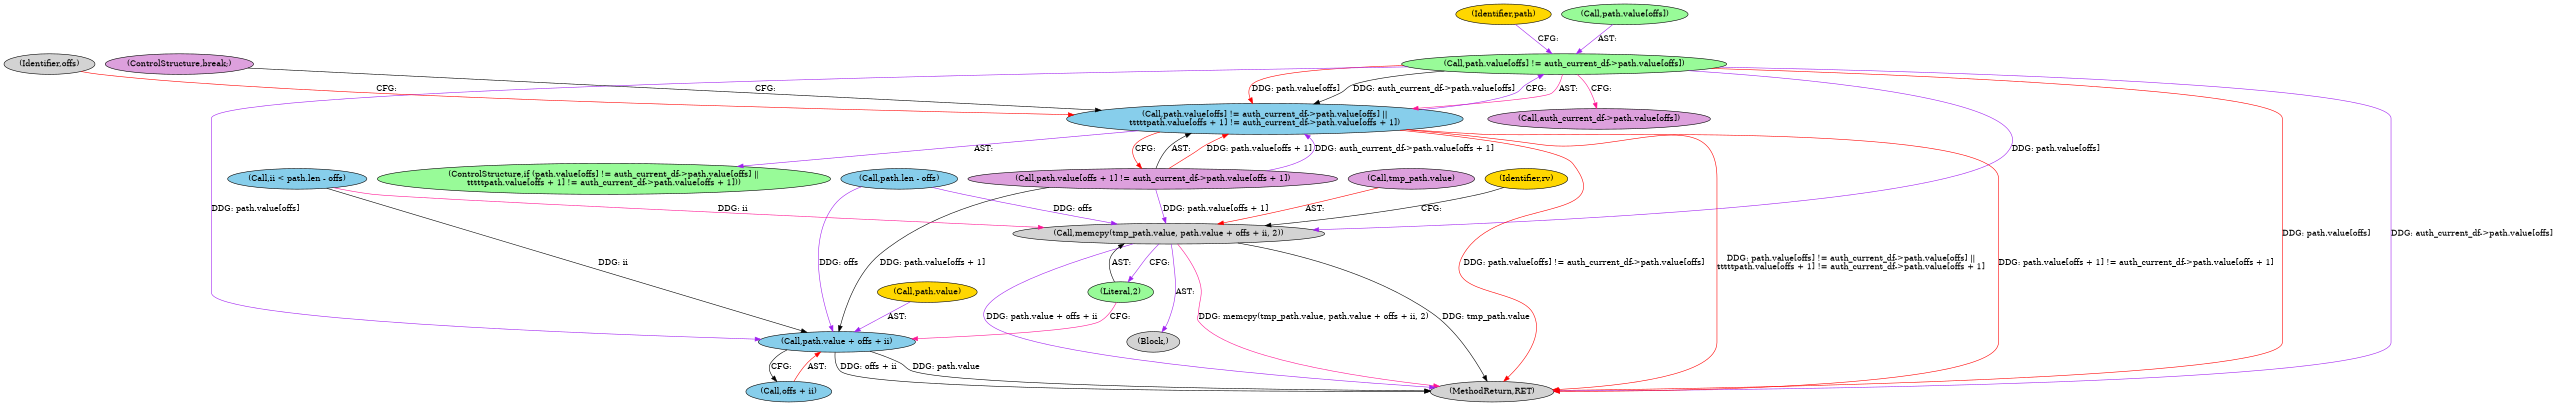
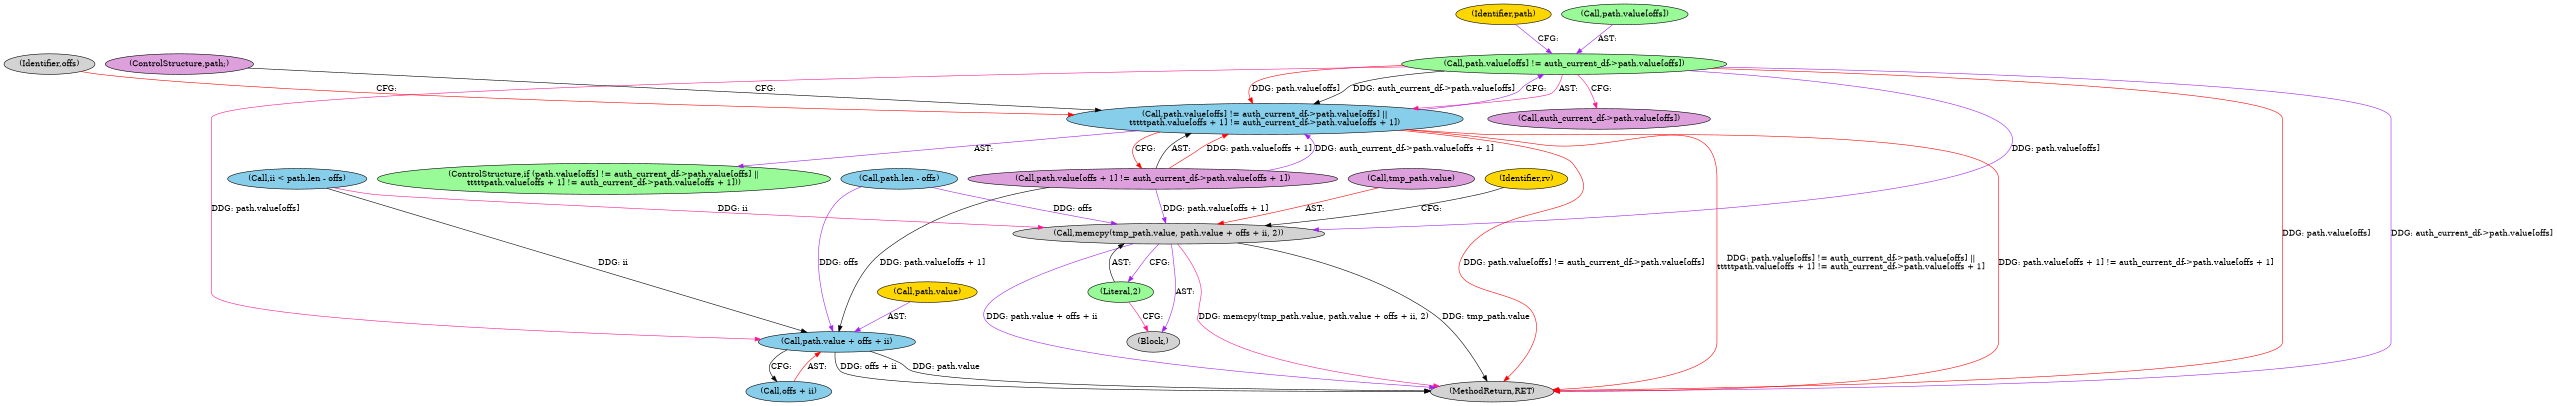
(179, 64) -> (179, 64)
(496, 91) -> (496, 91)
(1022, 333) -> (1138, 314)
